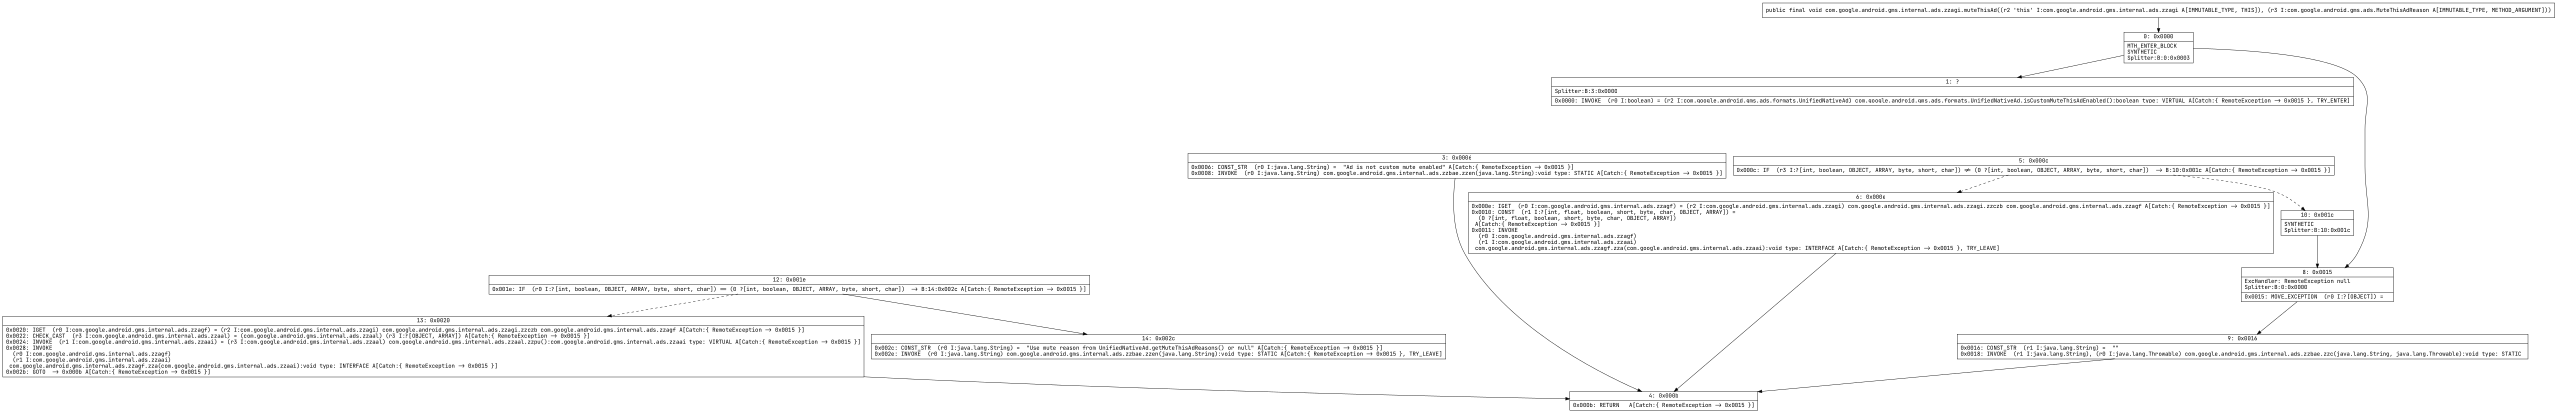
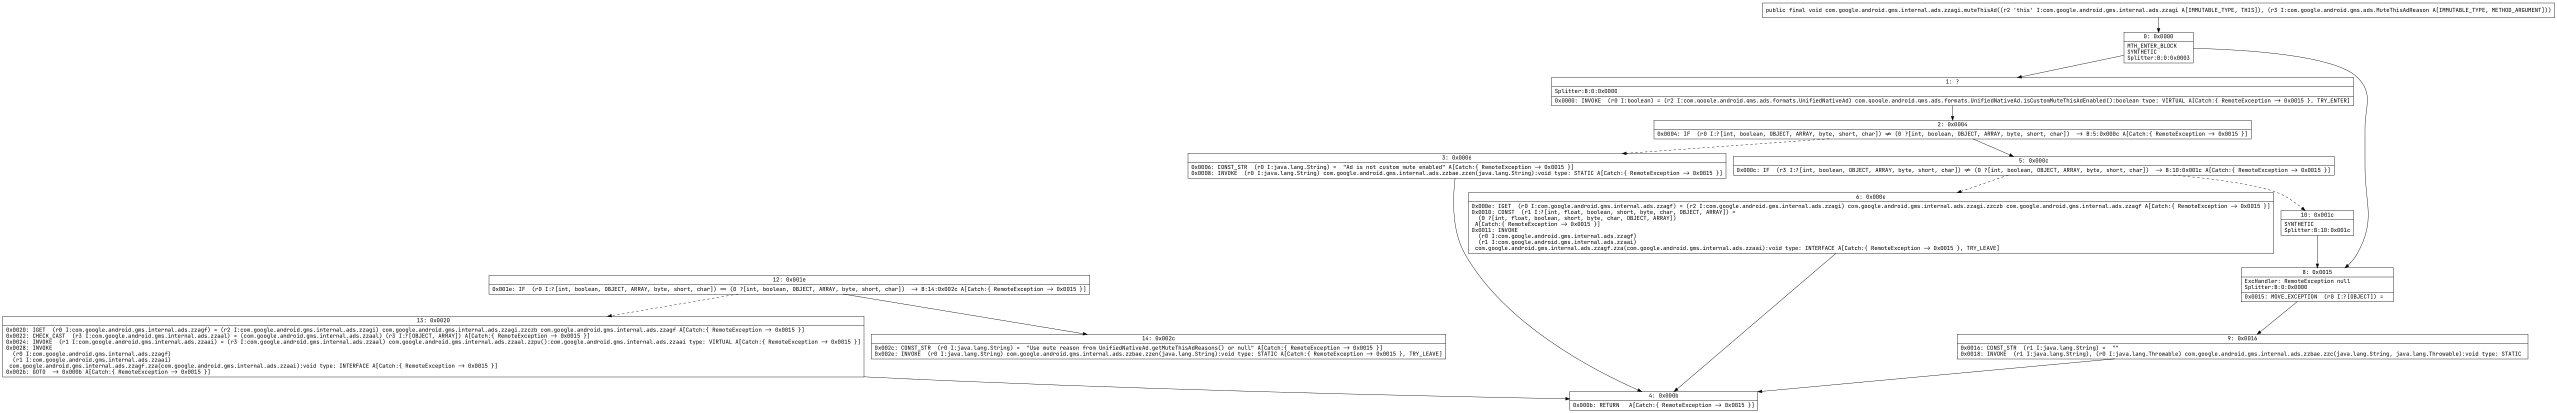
(1586, 91) -> (1586, 91)
none -> (1953, 130)
